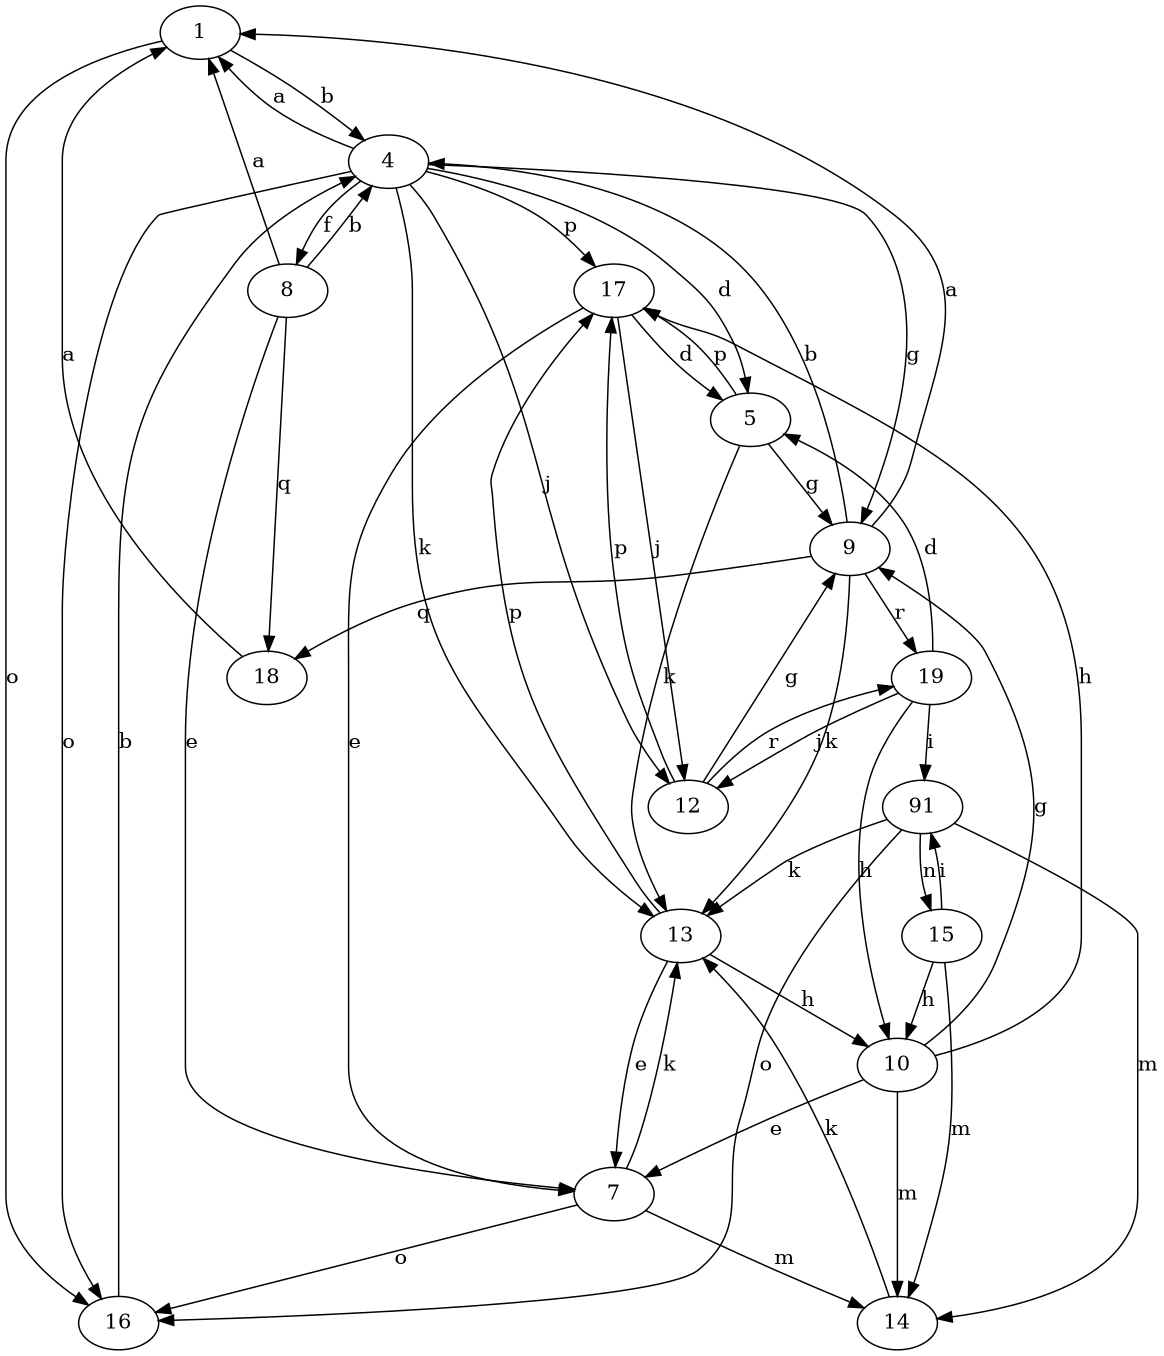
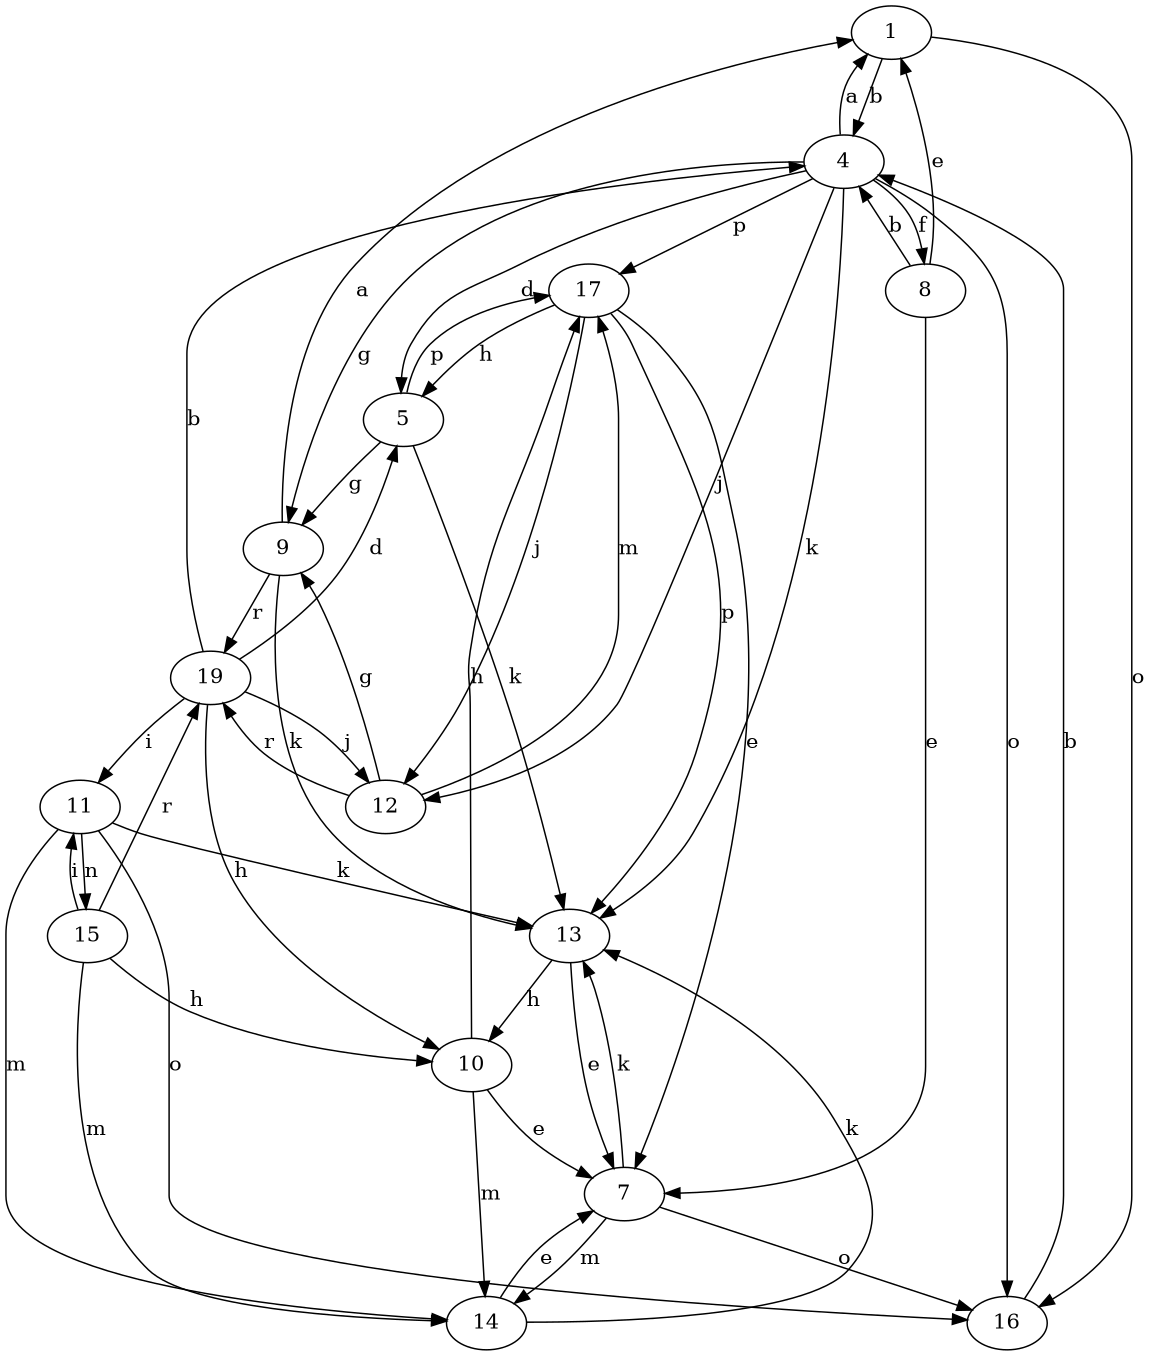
(259, 162) -> (938, 162)
(726, 254) -> (320, 249)
(687, 355) -> (487, 355)
(622, 549) -> (629, 549)
(510, 624) -> (720, 612)
(267, 678) -> none
(1033, 800) -> none
(923, 807) -> (80, 807)
none -> (146, 814)
none -> (535, 1253)
